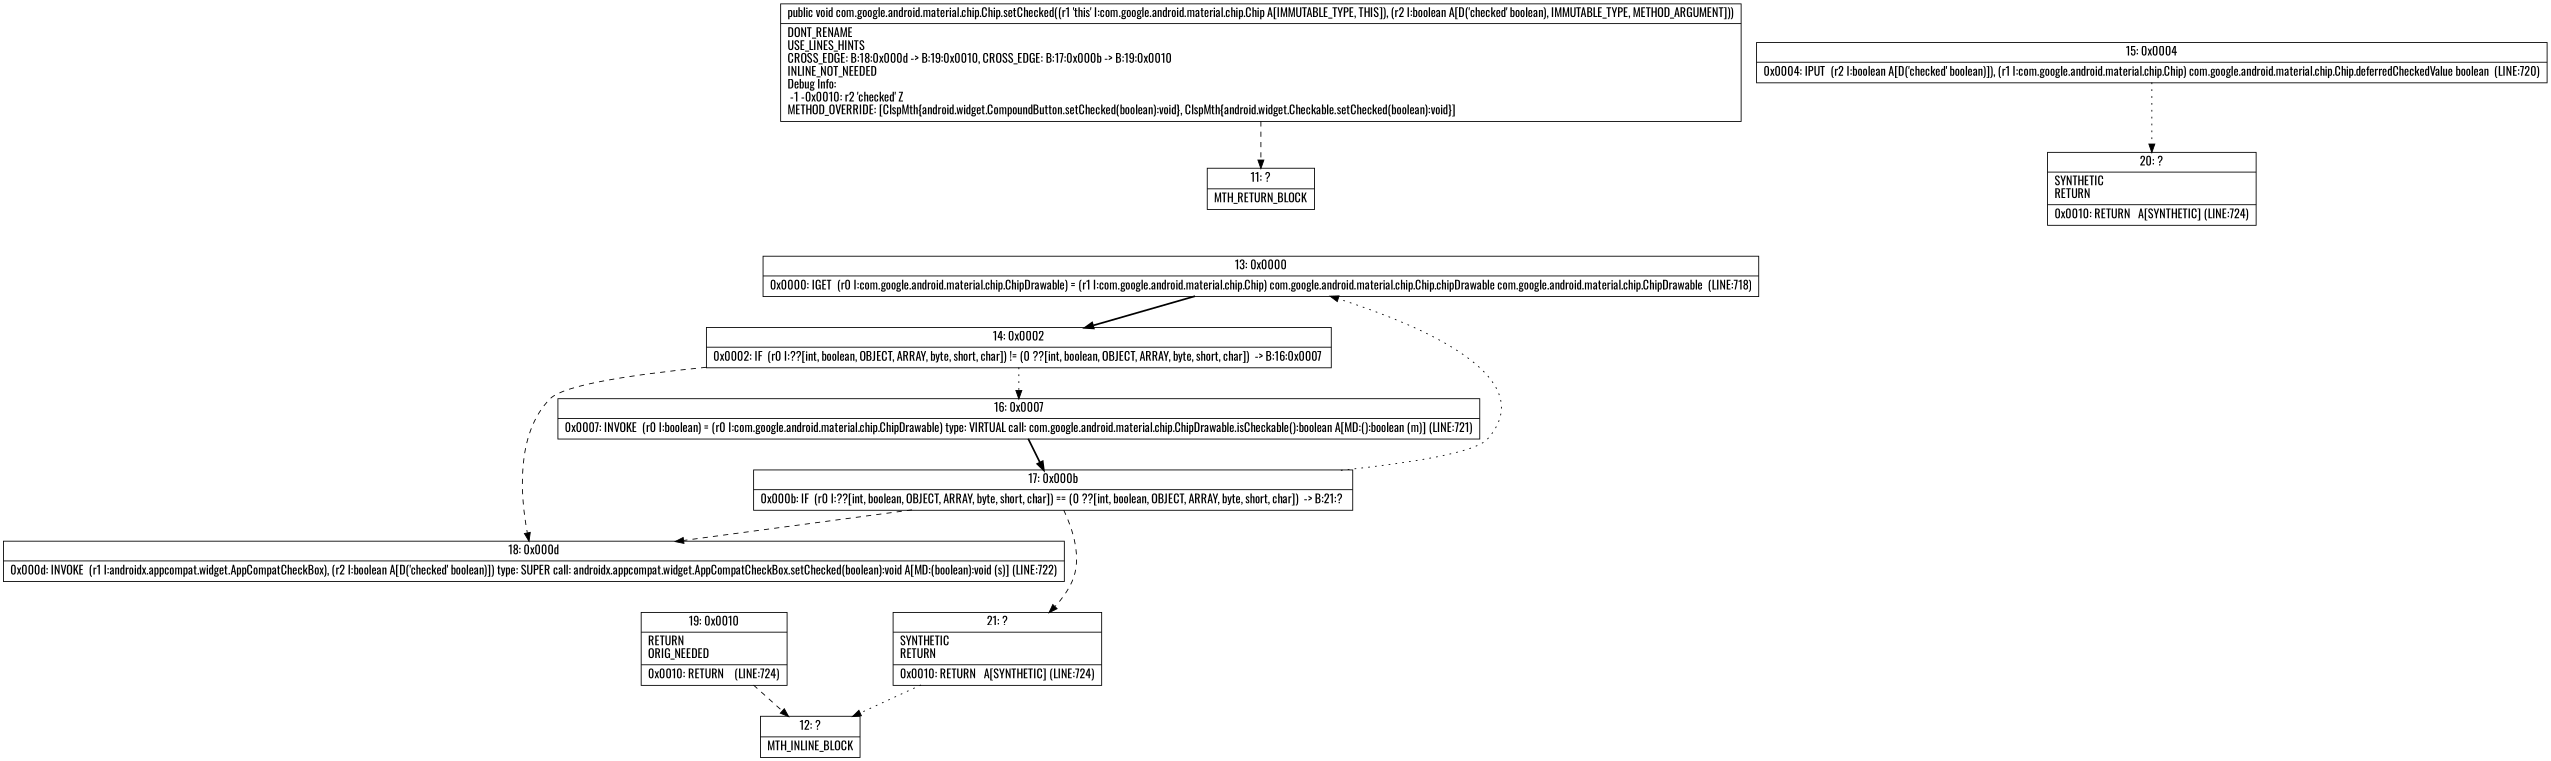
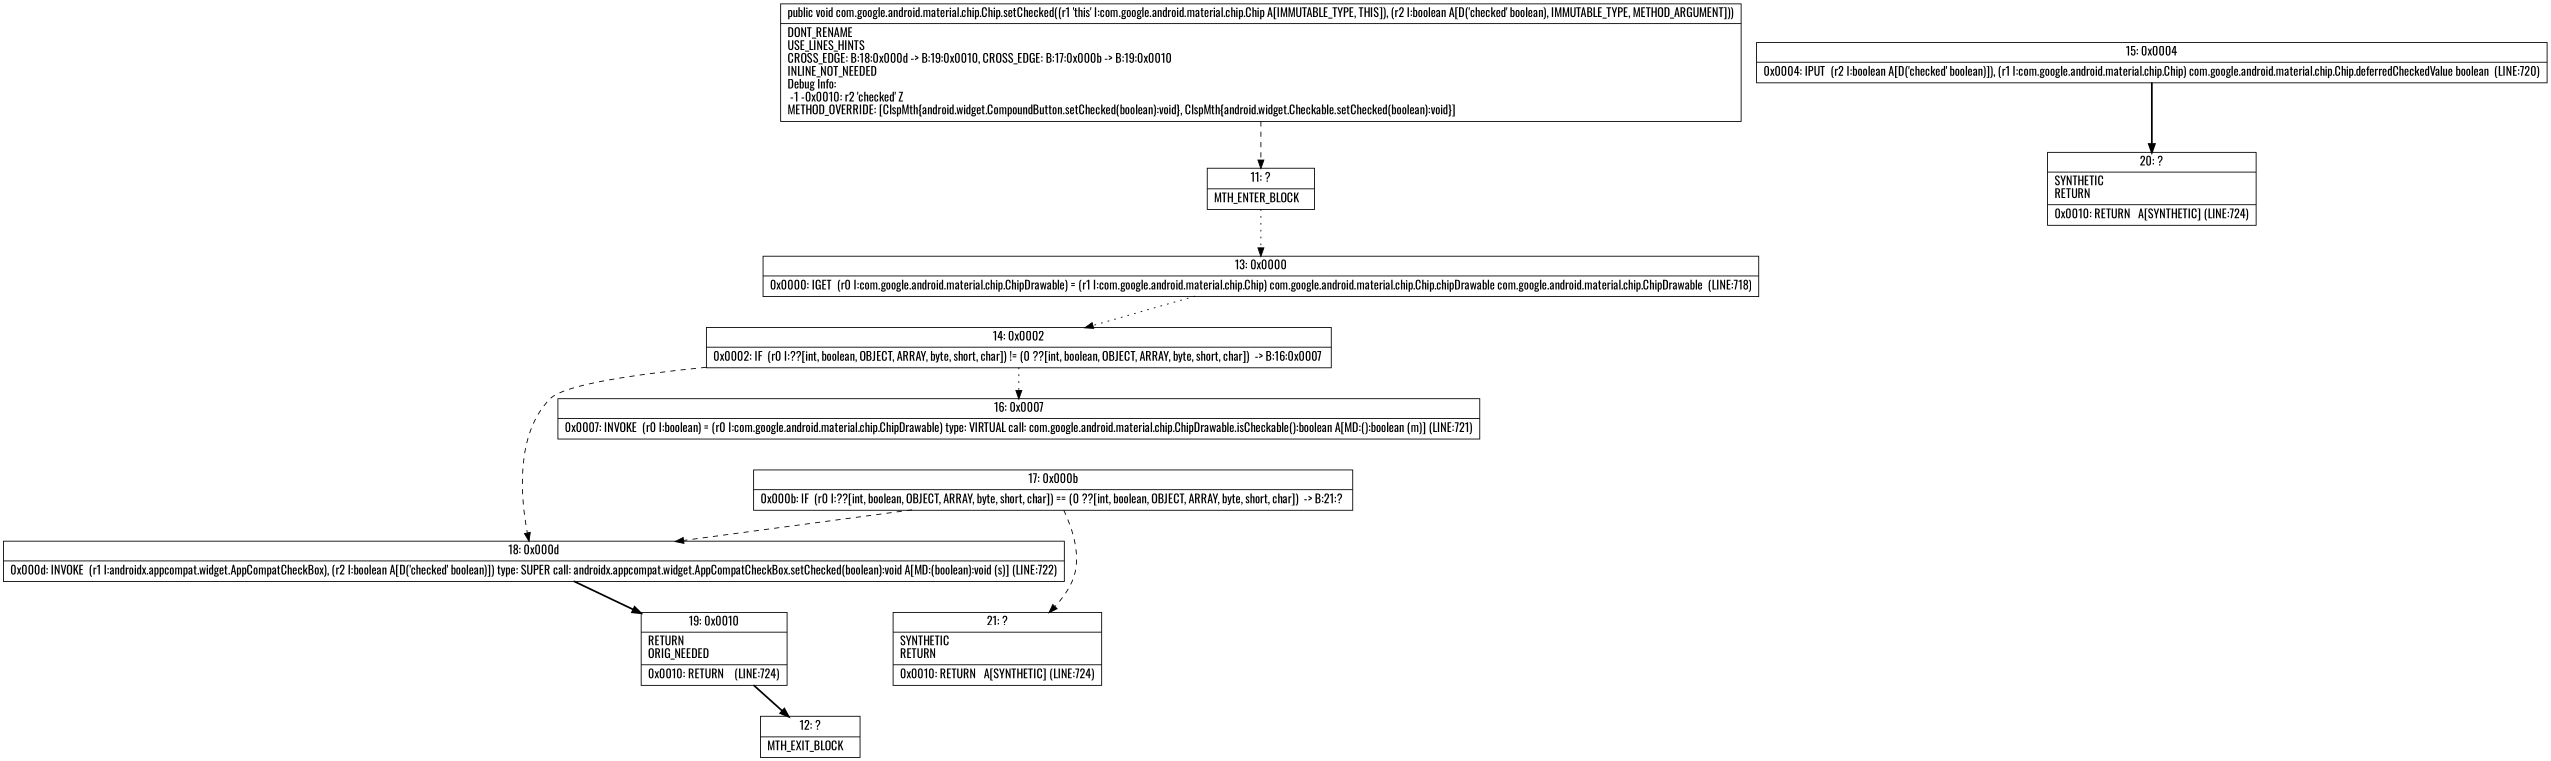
(2152, 113) -> (2152, 113)
(1261, 199) -> (1257, 199)
(1144, 311) -> (1144, 311)
(1499, 398) -> (1261, 228)
(1034, 451) -> none
none -> (603, 595)
(768, 698) -> (768, 698)
(891, 699) -> none
(810, 747) -> (806, 747)
